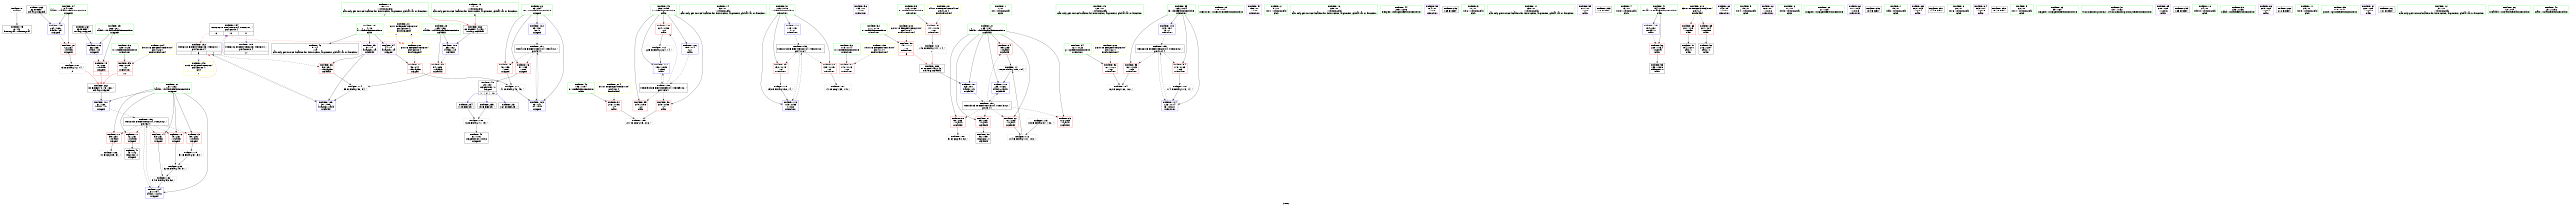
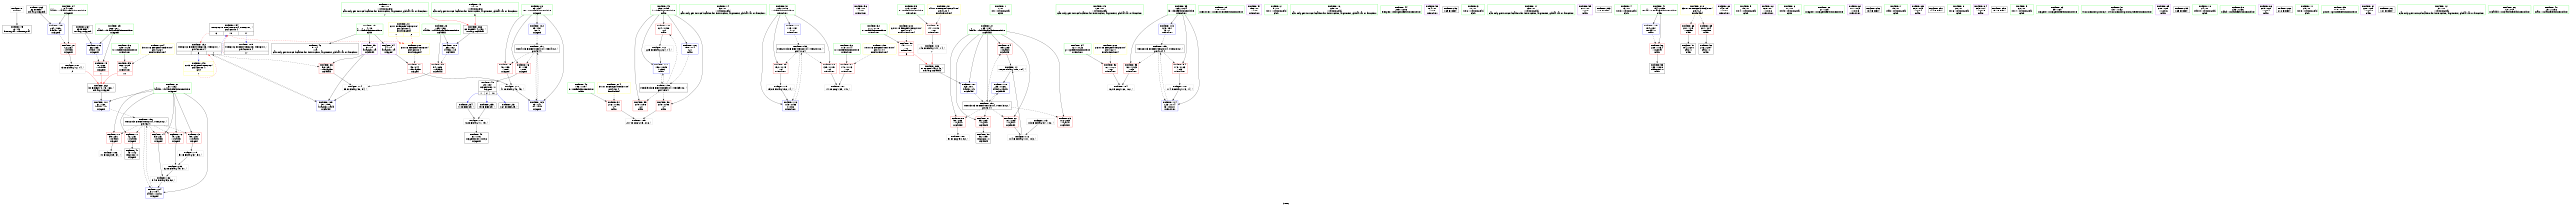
(992, 58) -> (987, 67)
none -> (842, 79)
